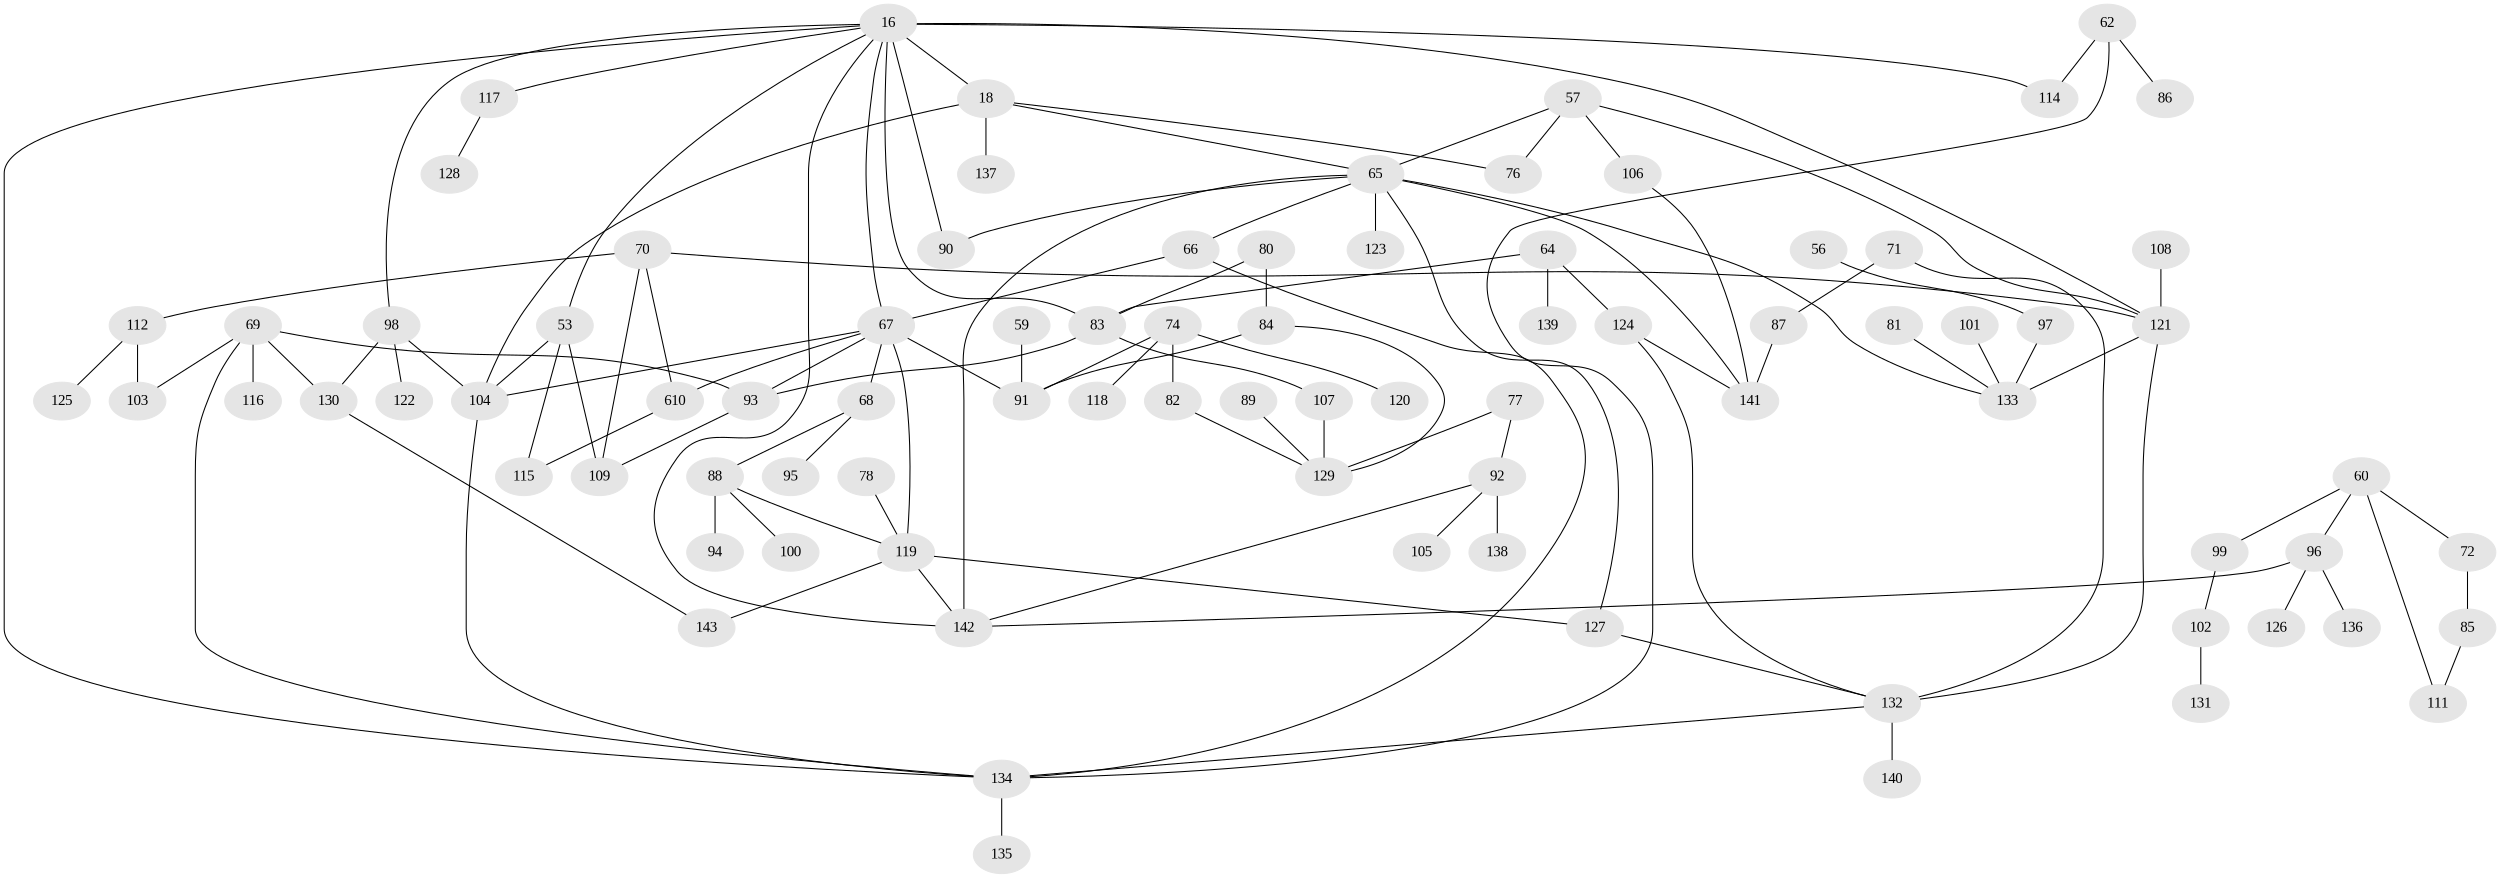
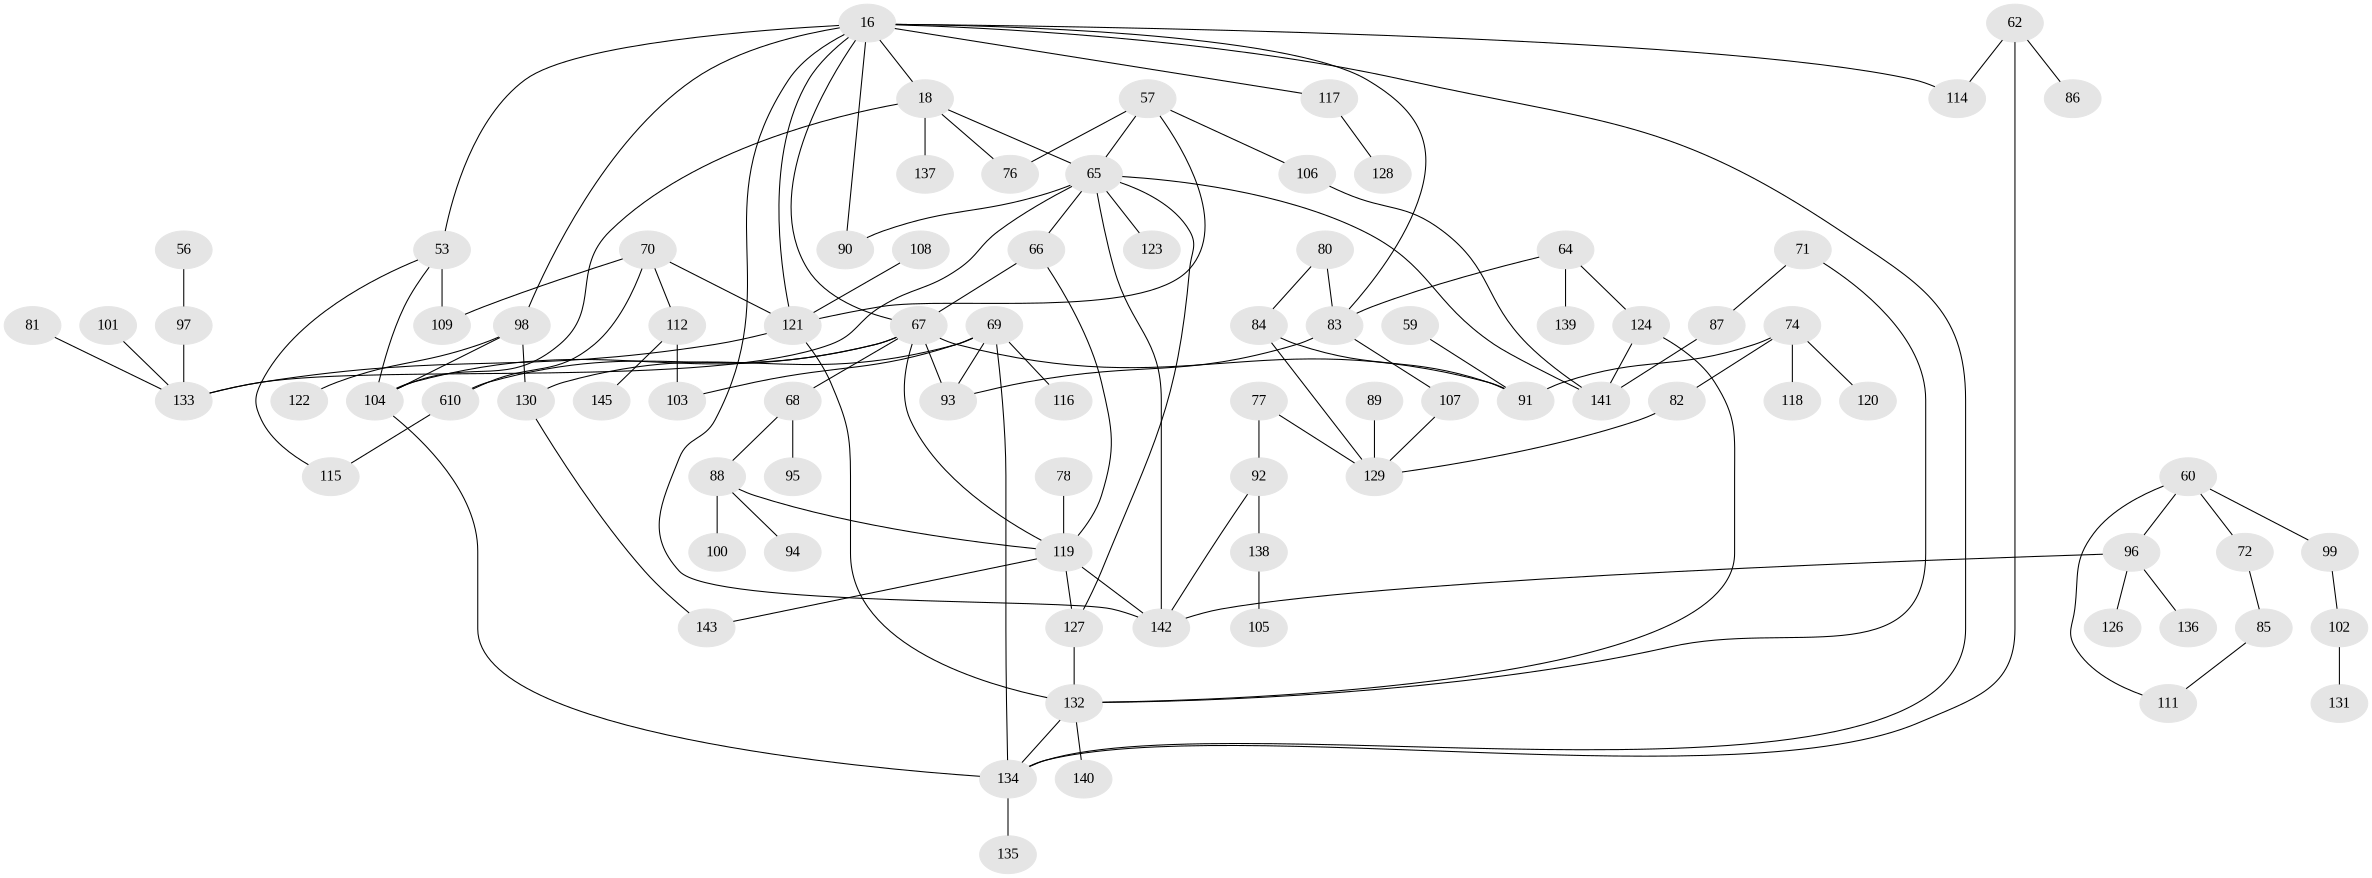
(62, 401) -> (602, 401)
(675, 439) -> none
(1460, 514) -> (1259, 590)
(1539, 565) -> (1105, 399)
